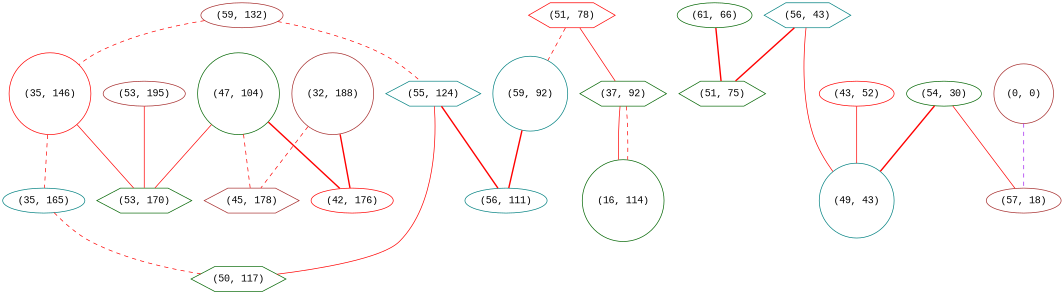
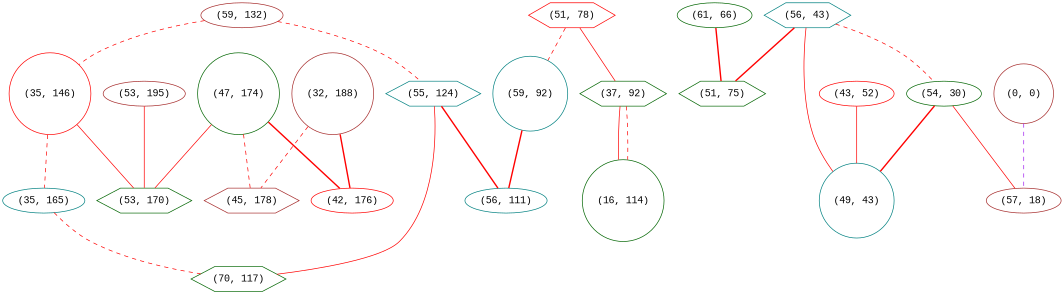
none -> (889, 46)
(239, 94) -> (239, 94)
(239, 279) -> (239, 279)
